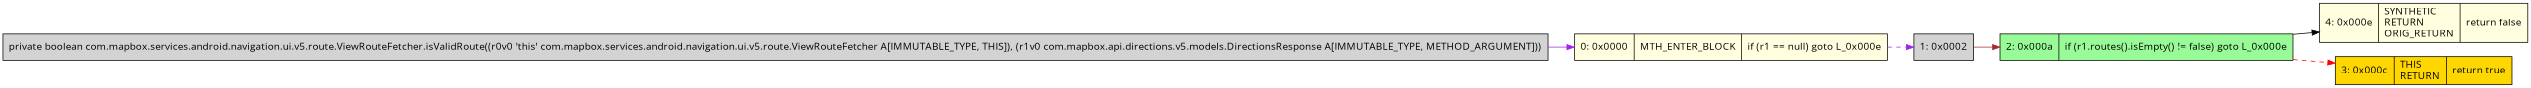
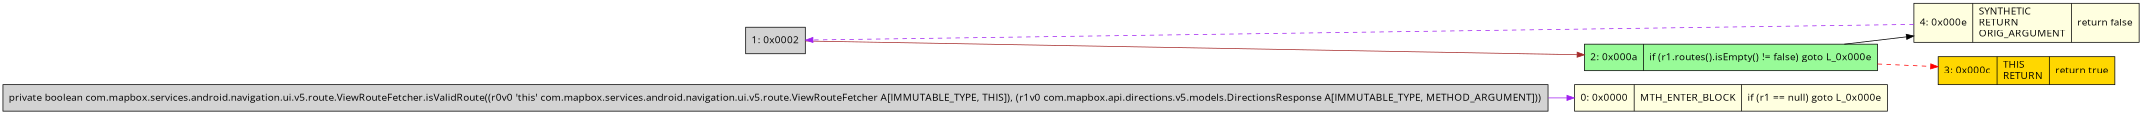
(2419, 33) -> (2022, 33)
(1897, 47) -> (1363, 32)
